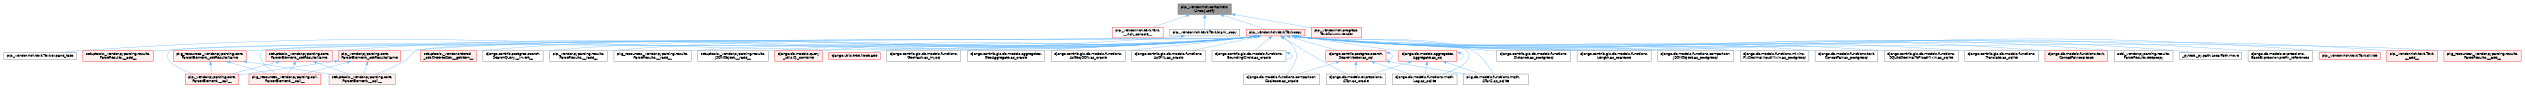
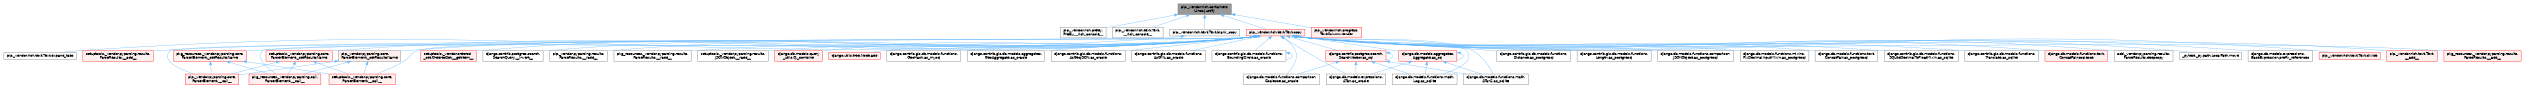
none -> (1083, 33)
(1138, 33) -> (1138, 33)
(370, 56) -> (370, 56)
(1614, 56) -> (1614, 56)
(362, 79) -> (362, 79)
(1496, 79) -> (1496, 79)
